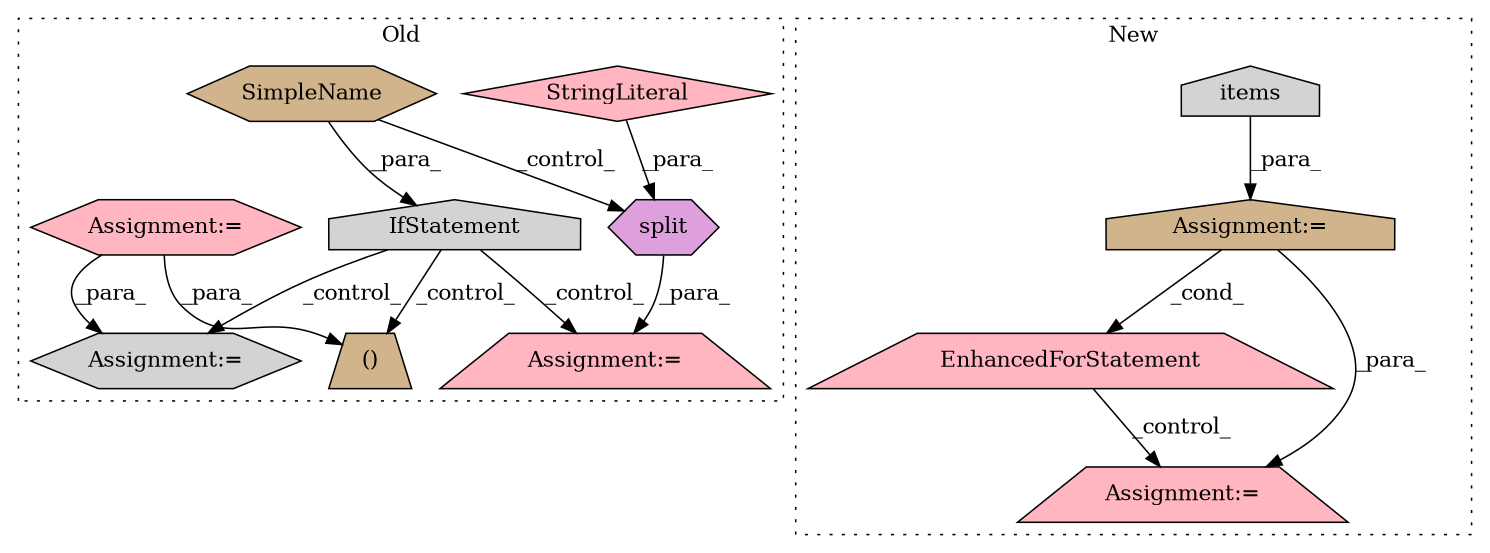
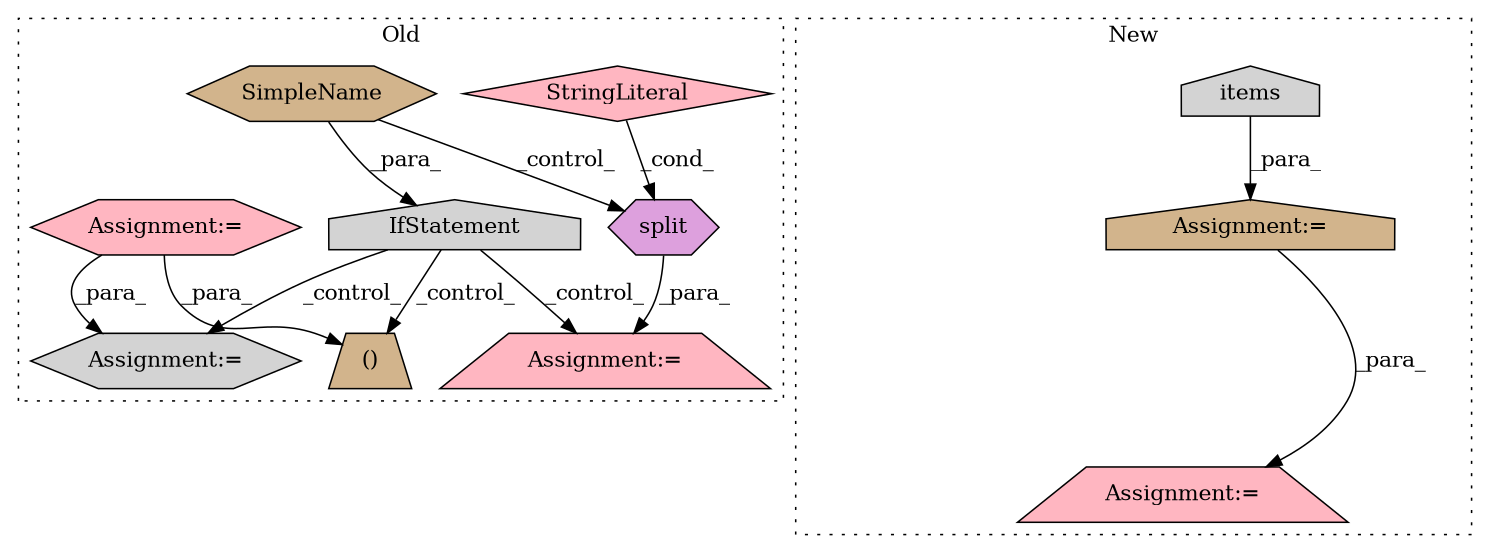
(677, 161) -> (677, 161)
(1071, 361) -> none
